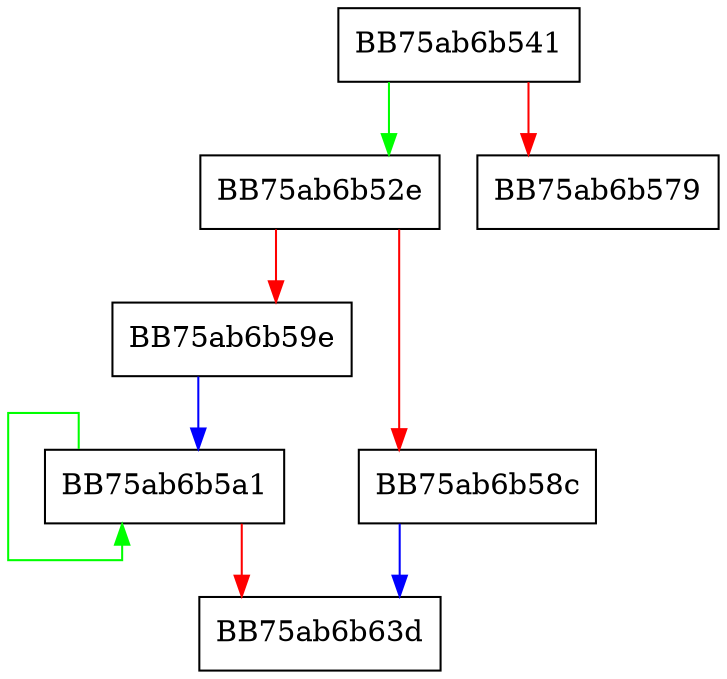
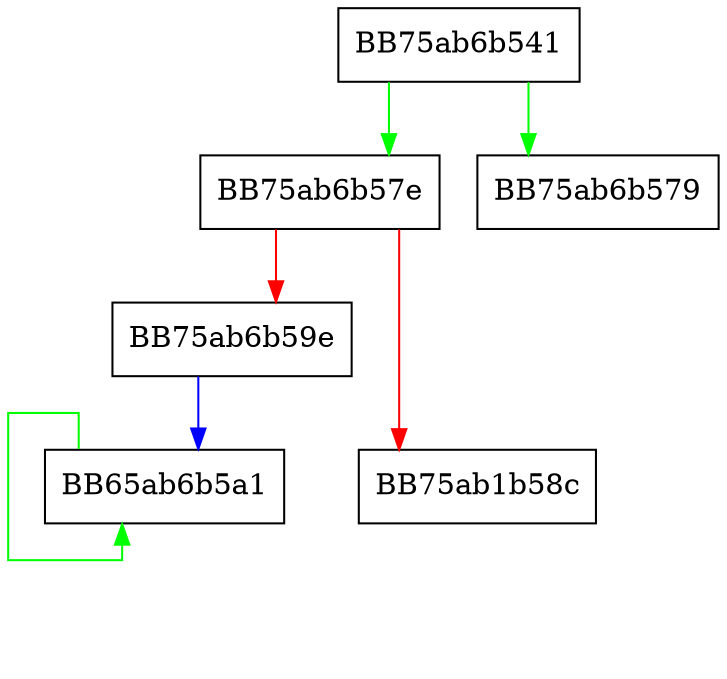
(528, 108) -> (528, 108)
(320, 192) -> (320, 192)
(165, 487) -> (165, 487)
(477, 487) -> (477, 487)
(320, 634) -> none
